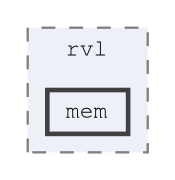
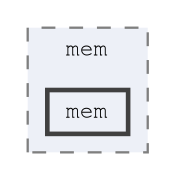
(88, 50) -> (88, 50)
